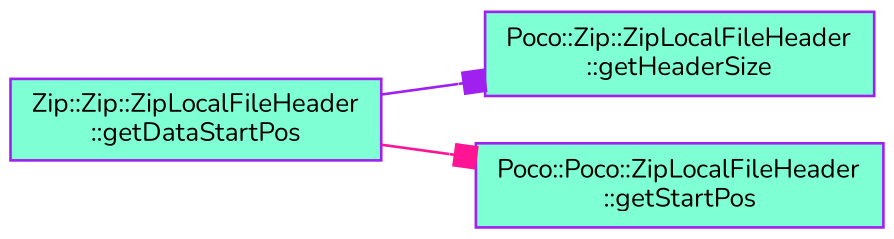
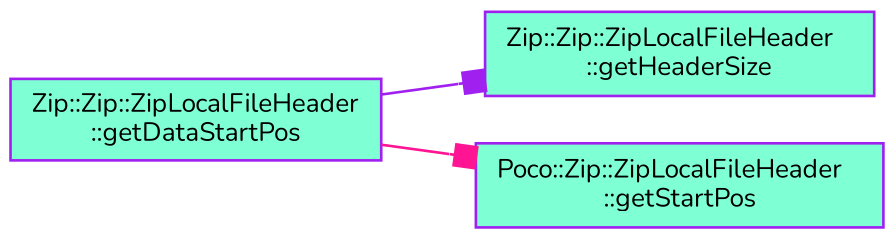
(680, 54) -> (680, 54)
(680, 185) -> (680, 185)
